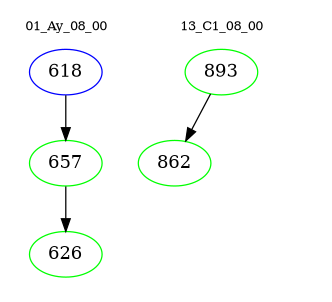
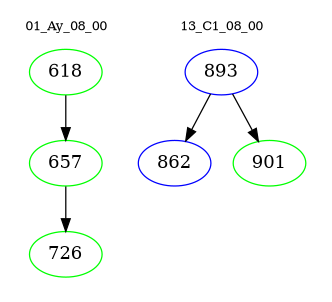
(66, 72) -> (66, 72)
(221, 72) -> (221, 72)
(175, 163) -> (175, 163)
none -> (270, 163)
(66, 254) -> (66, 254)
